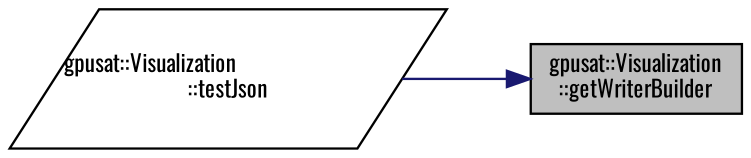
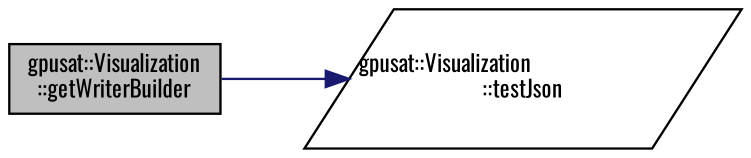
(454, 79) -> (274, 79)
